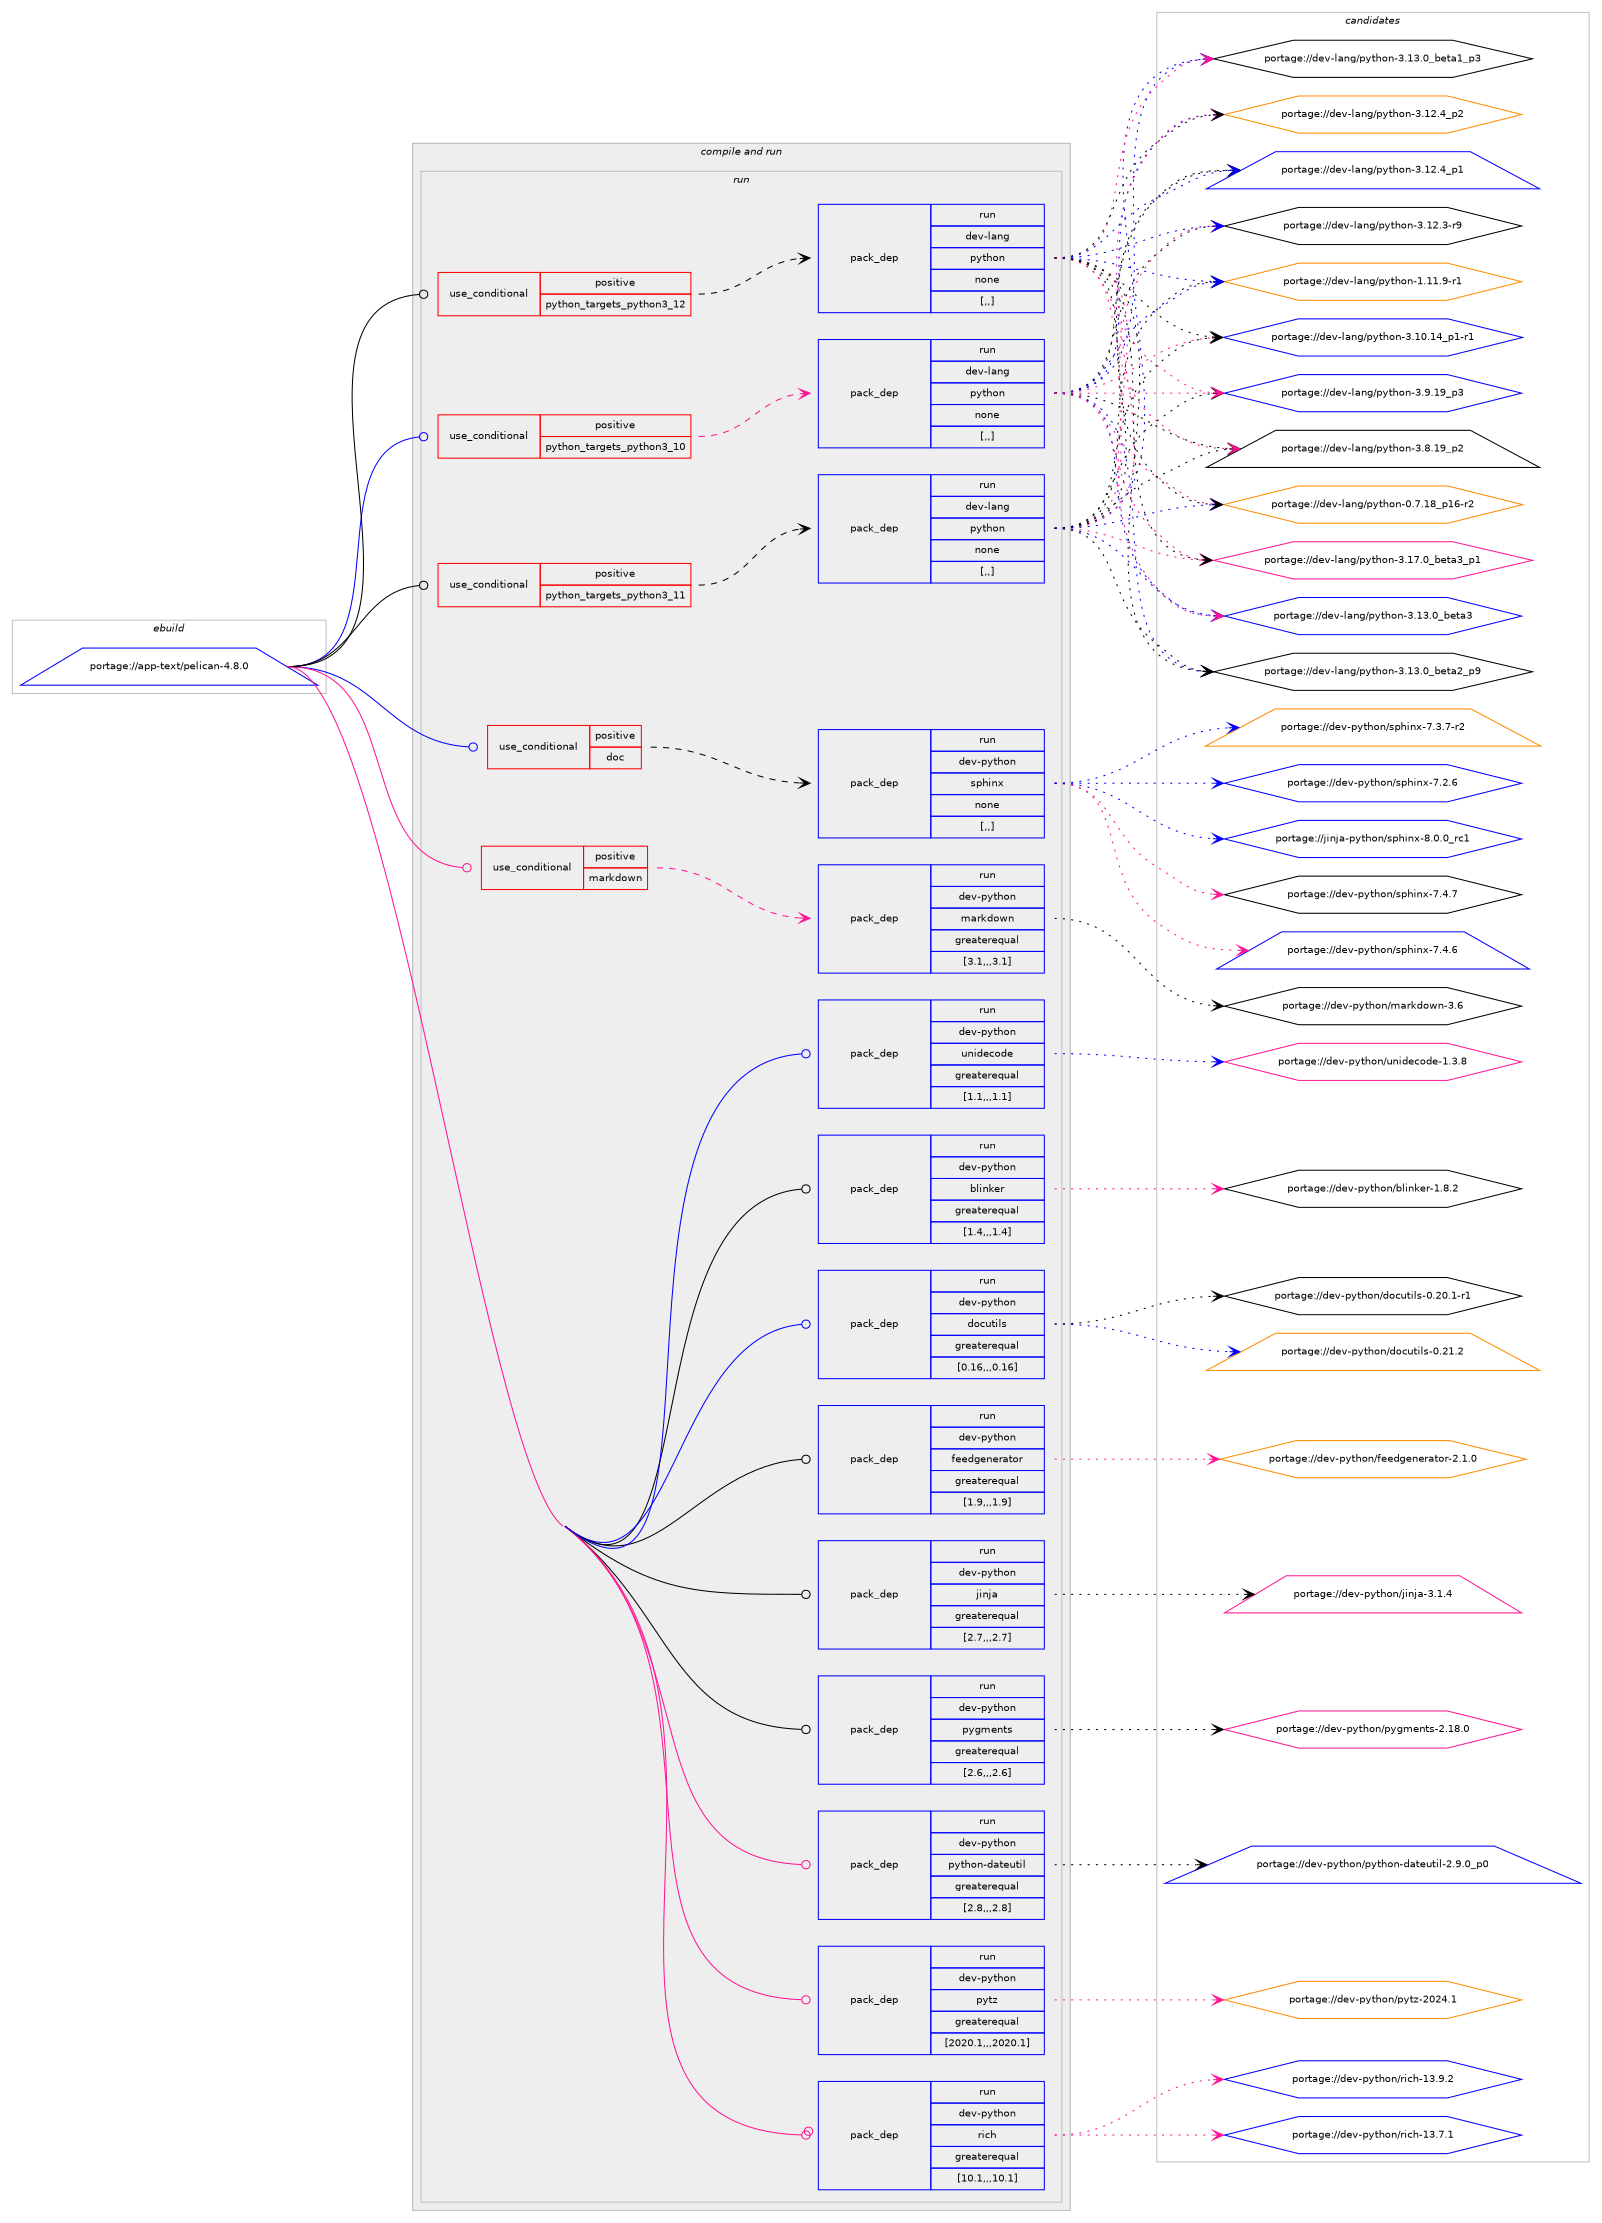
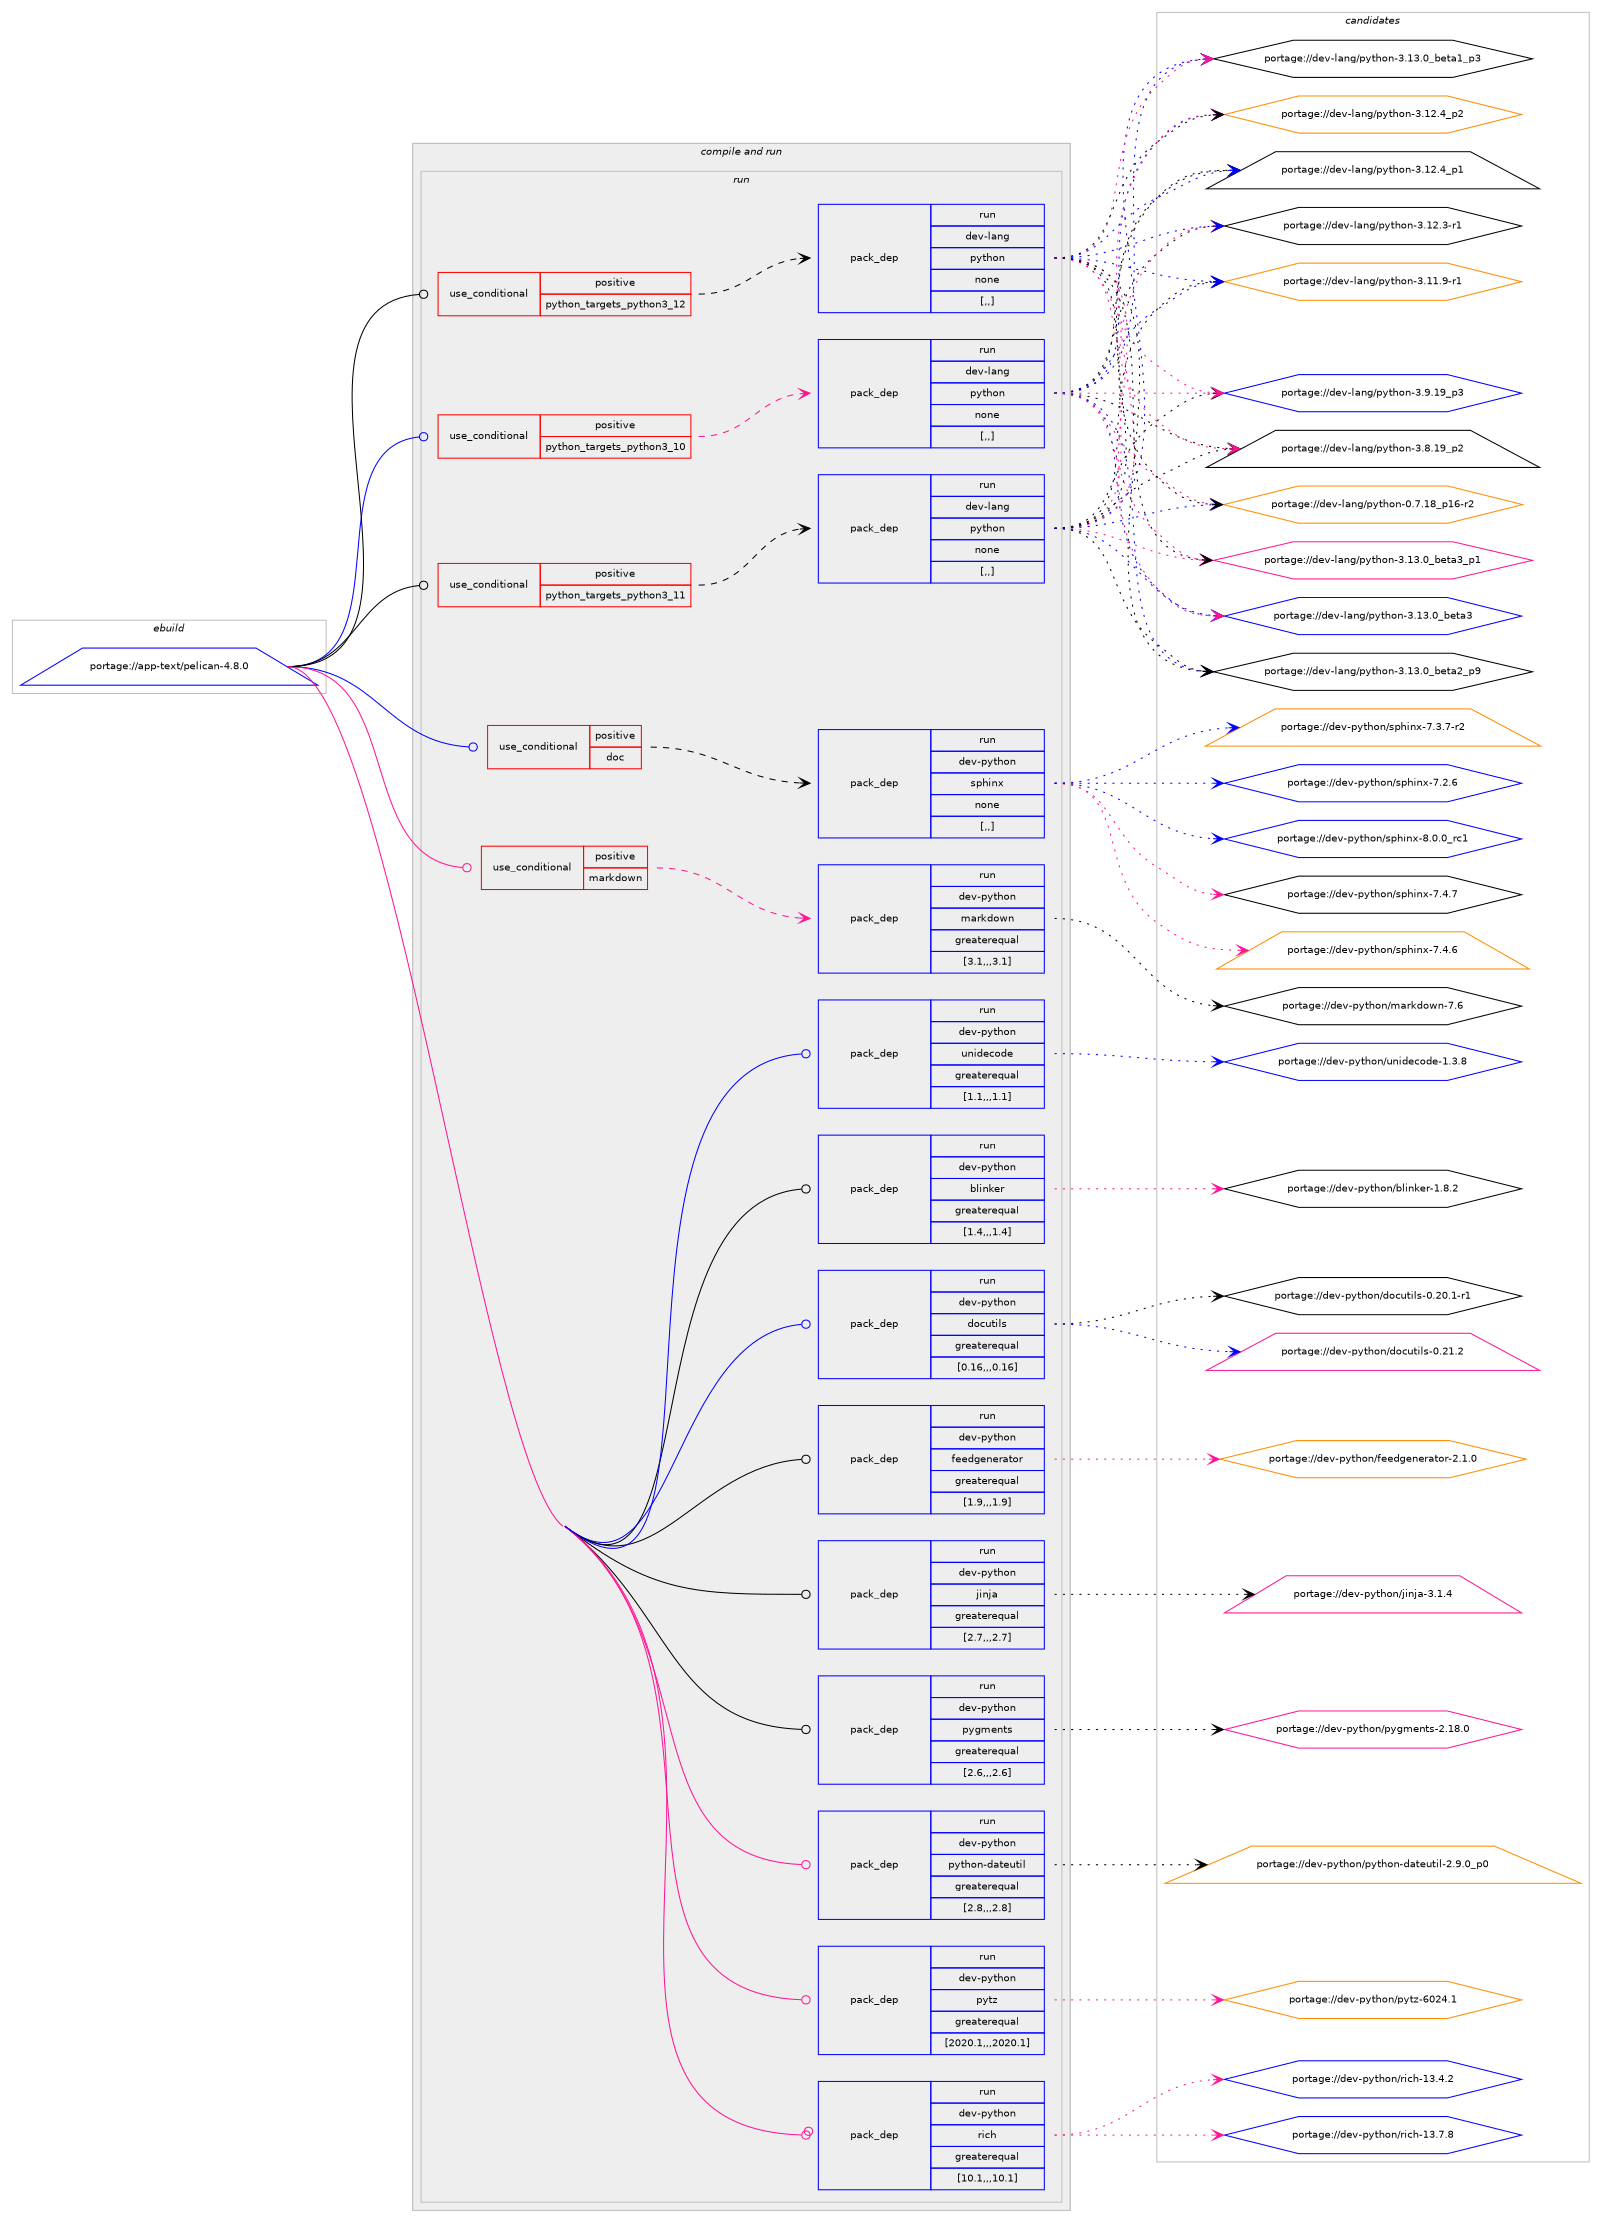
(1373, 170) -> (1373, 170)
(1373, 226) -> (1373, 226)
(1373, 282) -> (1373, 282)
(1373, 337) -> none
(1373, 560) -> (1373, 560)
(1373, 839) -> (1373, 839)
(1373, 950) -> (1373, 950)
(1373, 1006) -> (1373, 1006)
(1373, 1062) -> (1373, 1062)
(1373, 1352) -> (1373, 1352)
(1373, 1865) -> (1373, 1865)
(1373, 2000) -> (1373, 2000)
(1373, 2079) -> (1373, 2079)
(1373, 2135) -> (1373, 2135)
